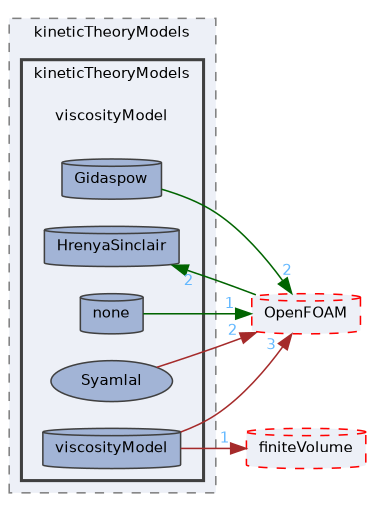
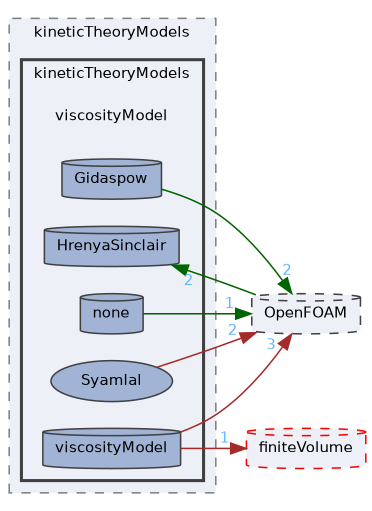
(306, 314) -> (306, 314)
